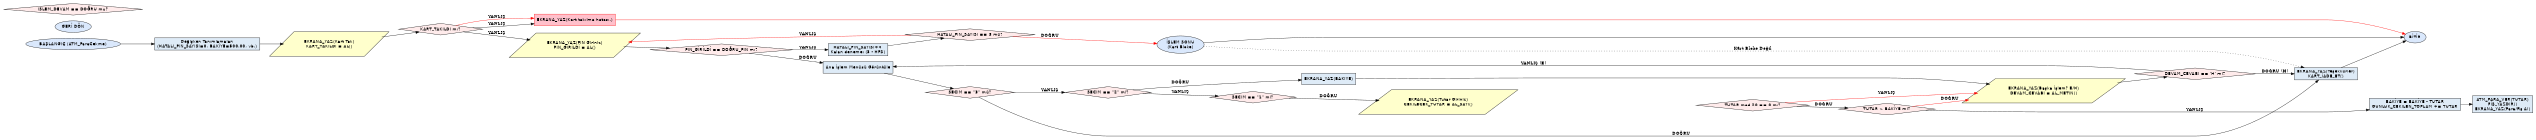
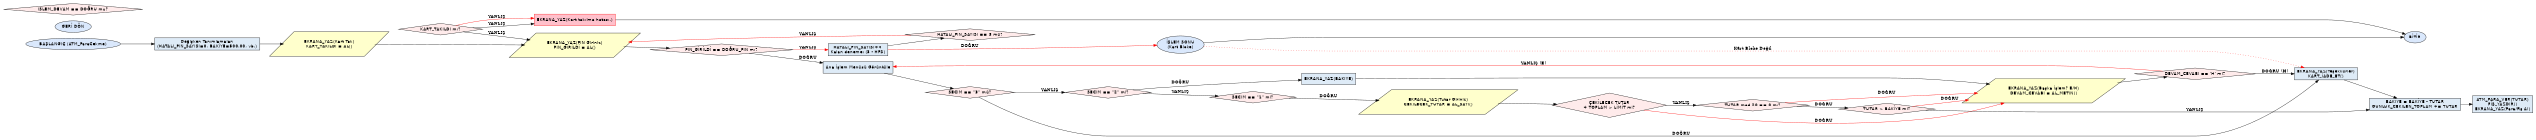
(1510, 20) -> (1510, 20)
(399, 35) -> (448, 45)
(1083, 40) -> (1021, 48)
(809, 50) -> (809, 50)
(1753, 51) -> (1753, 51)
(2372, 55) -> (2369, 89)
(1530, 66) -> (1530, 66)
(1887, 93) -> (1887, 93)
none -> (1609, 105)
